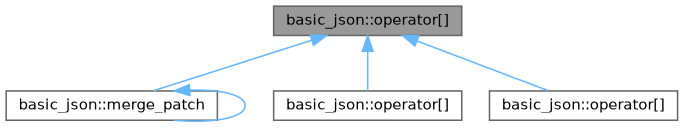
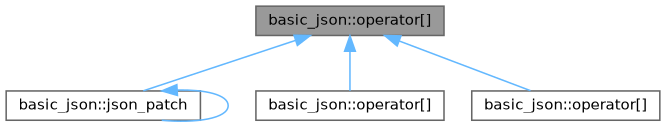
(112, 106) -> (103, 106)
